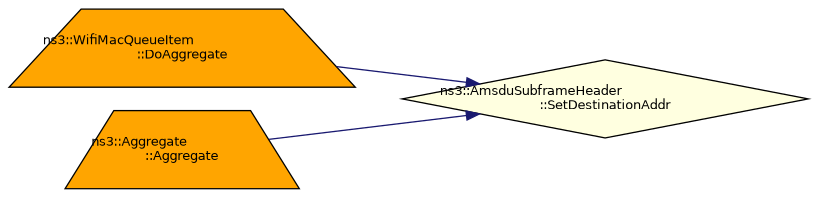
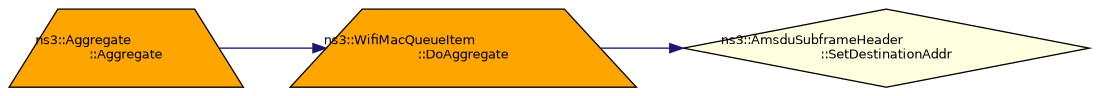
(368, 127) -> (266, 48)
